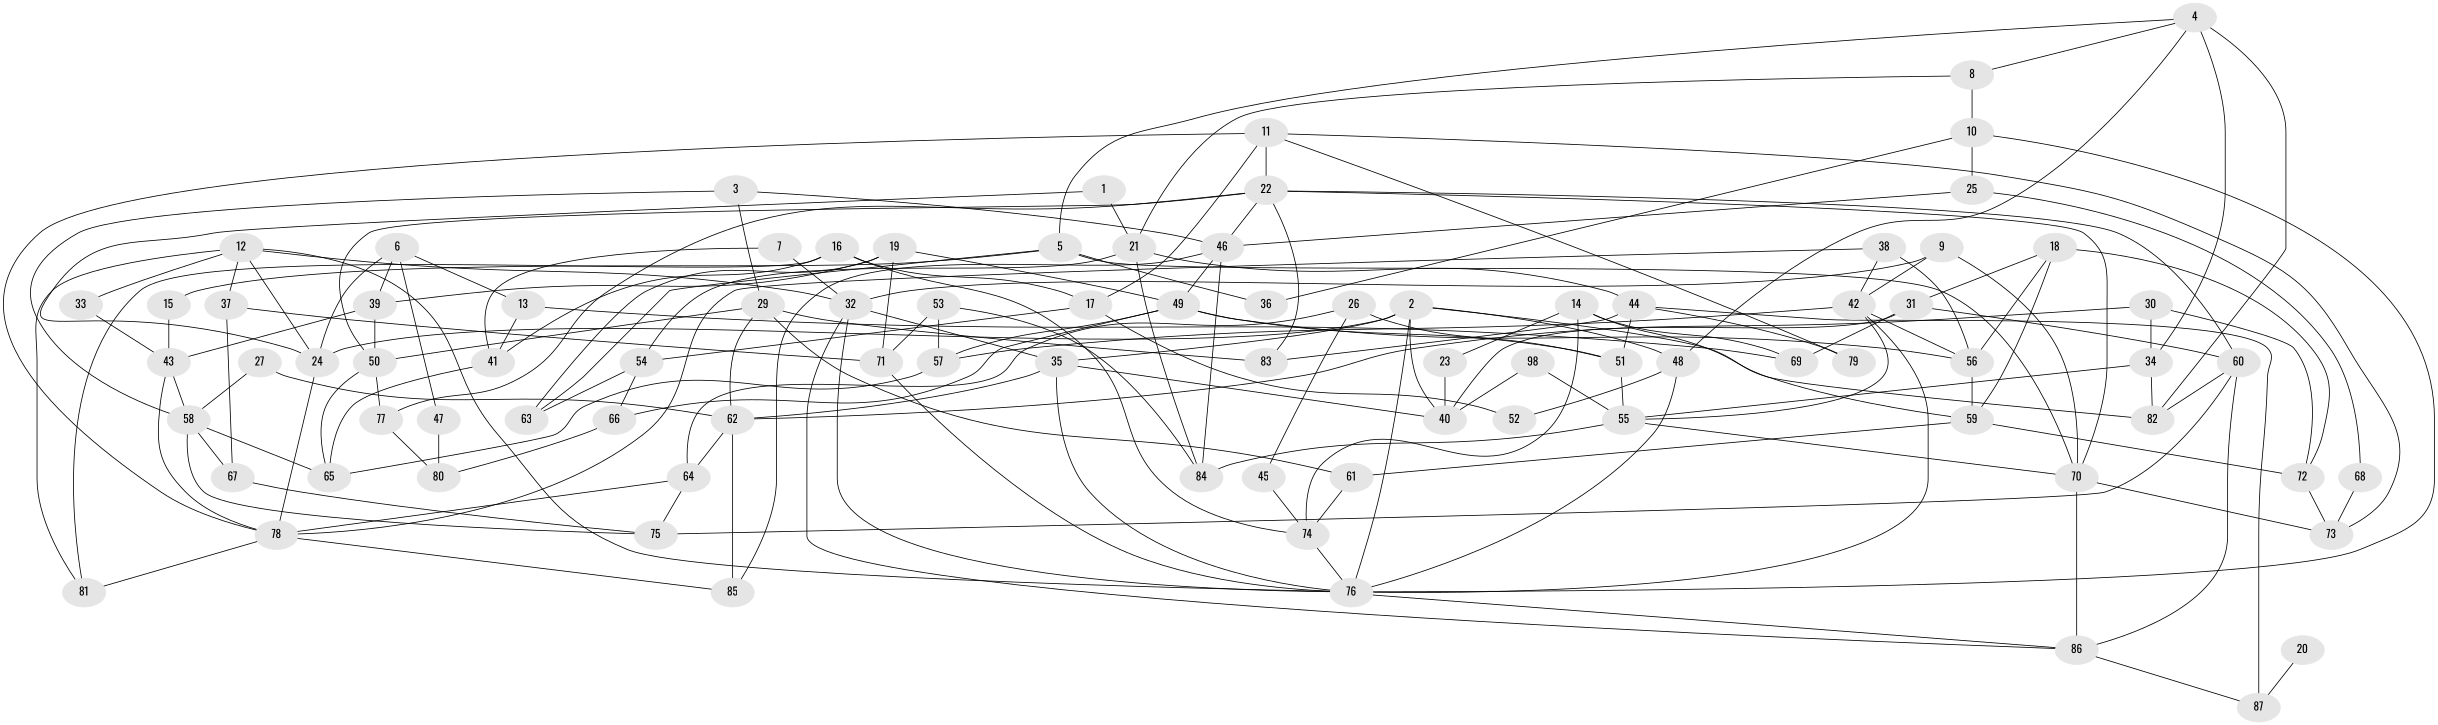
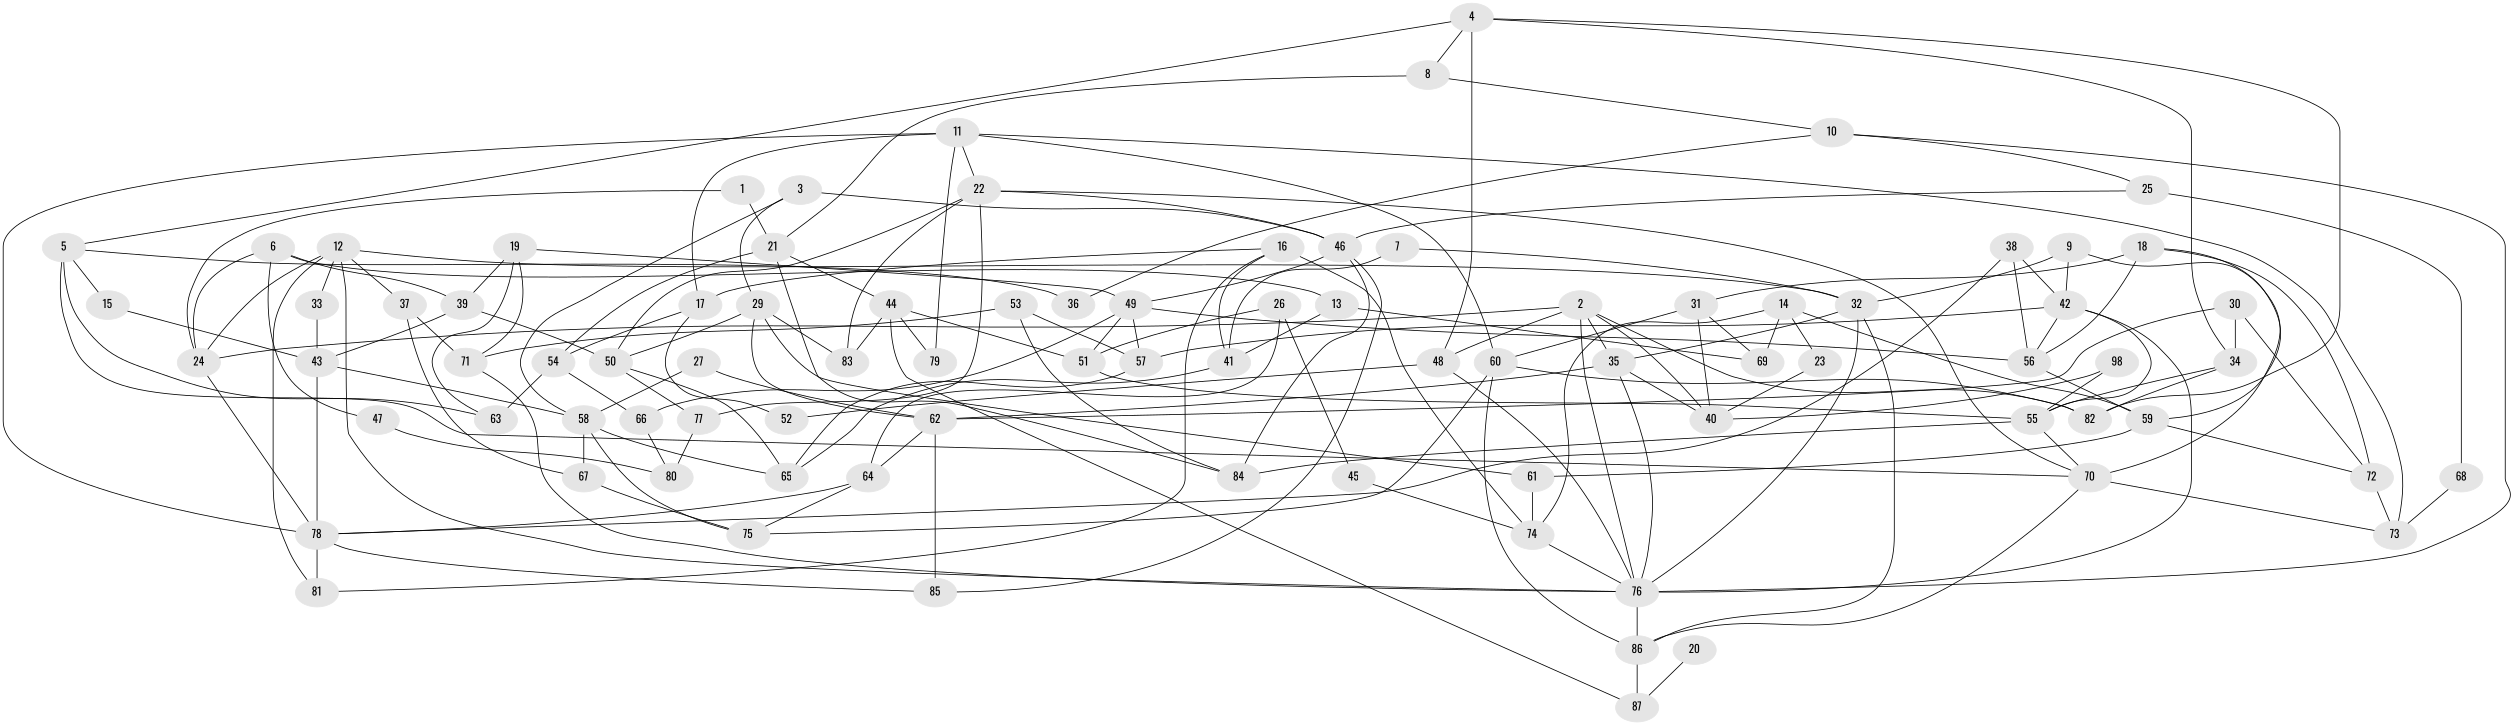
(1786, 203) -> (1273, 180)
